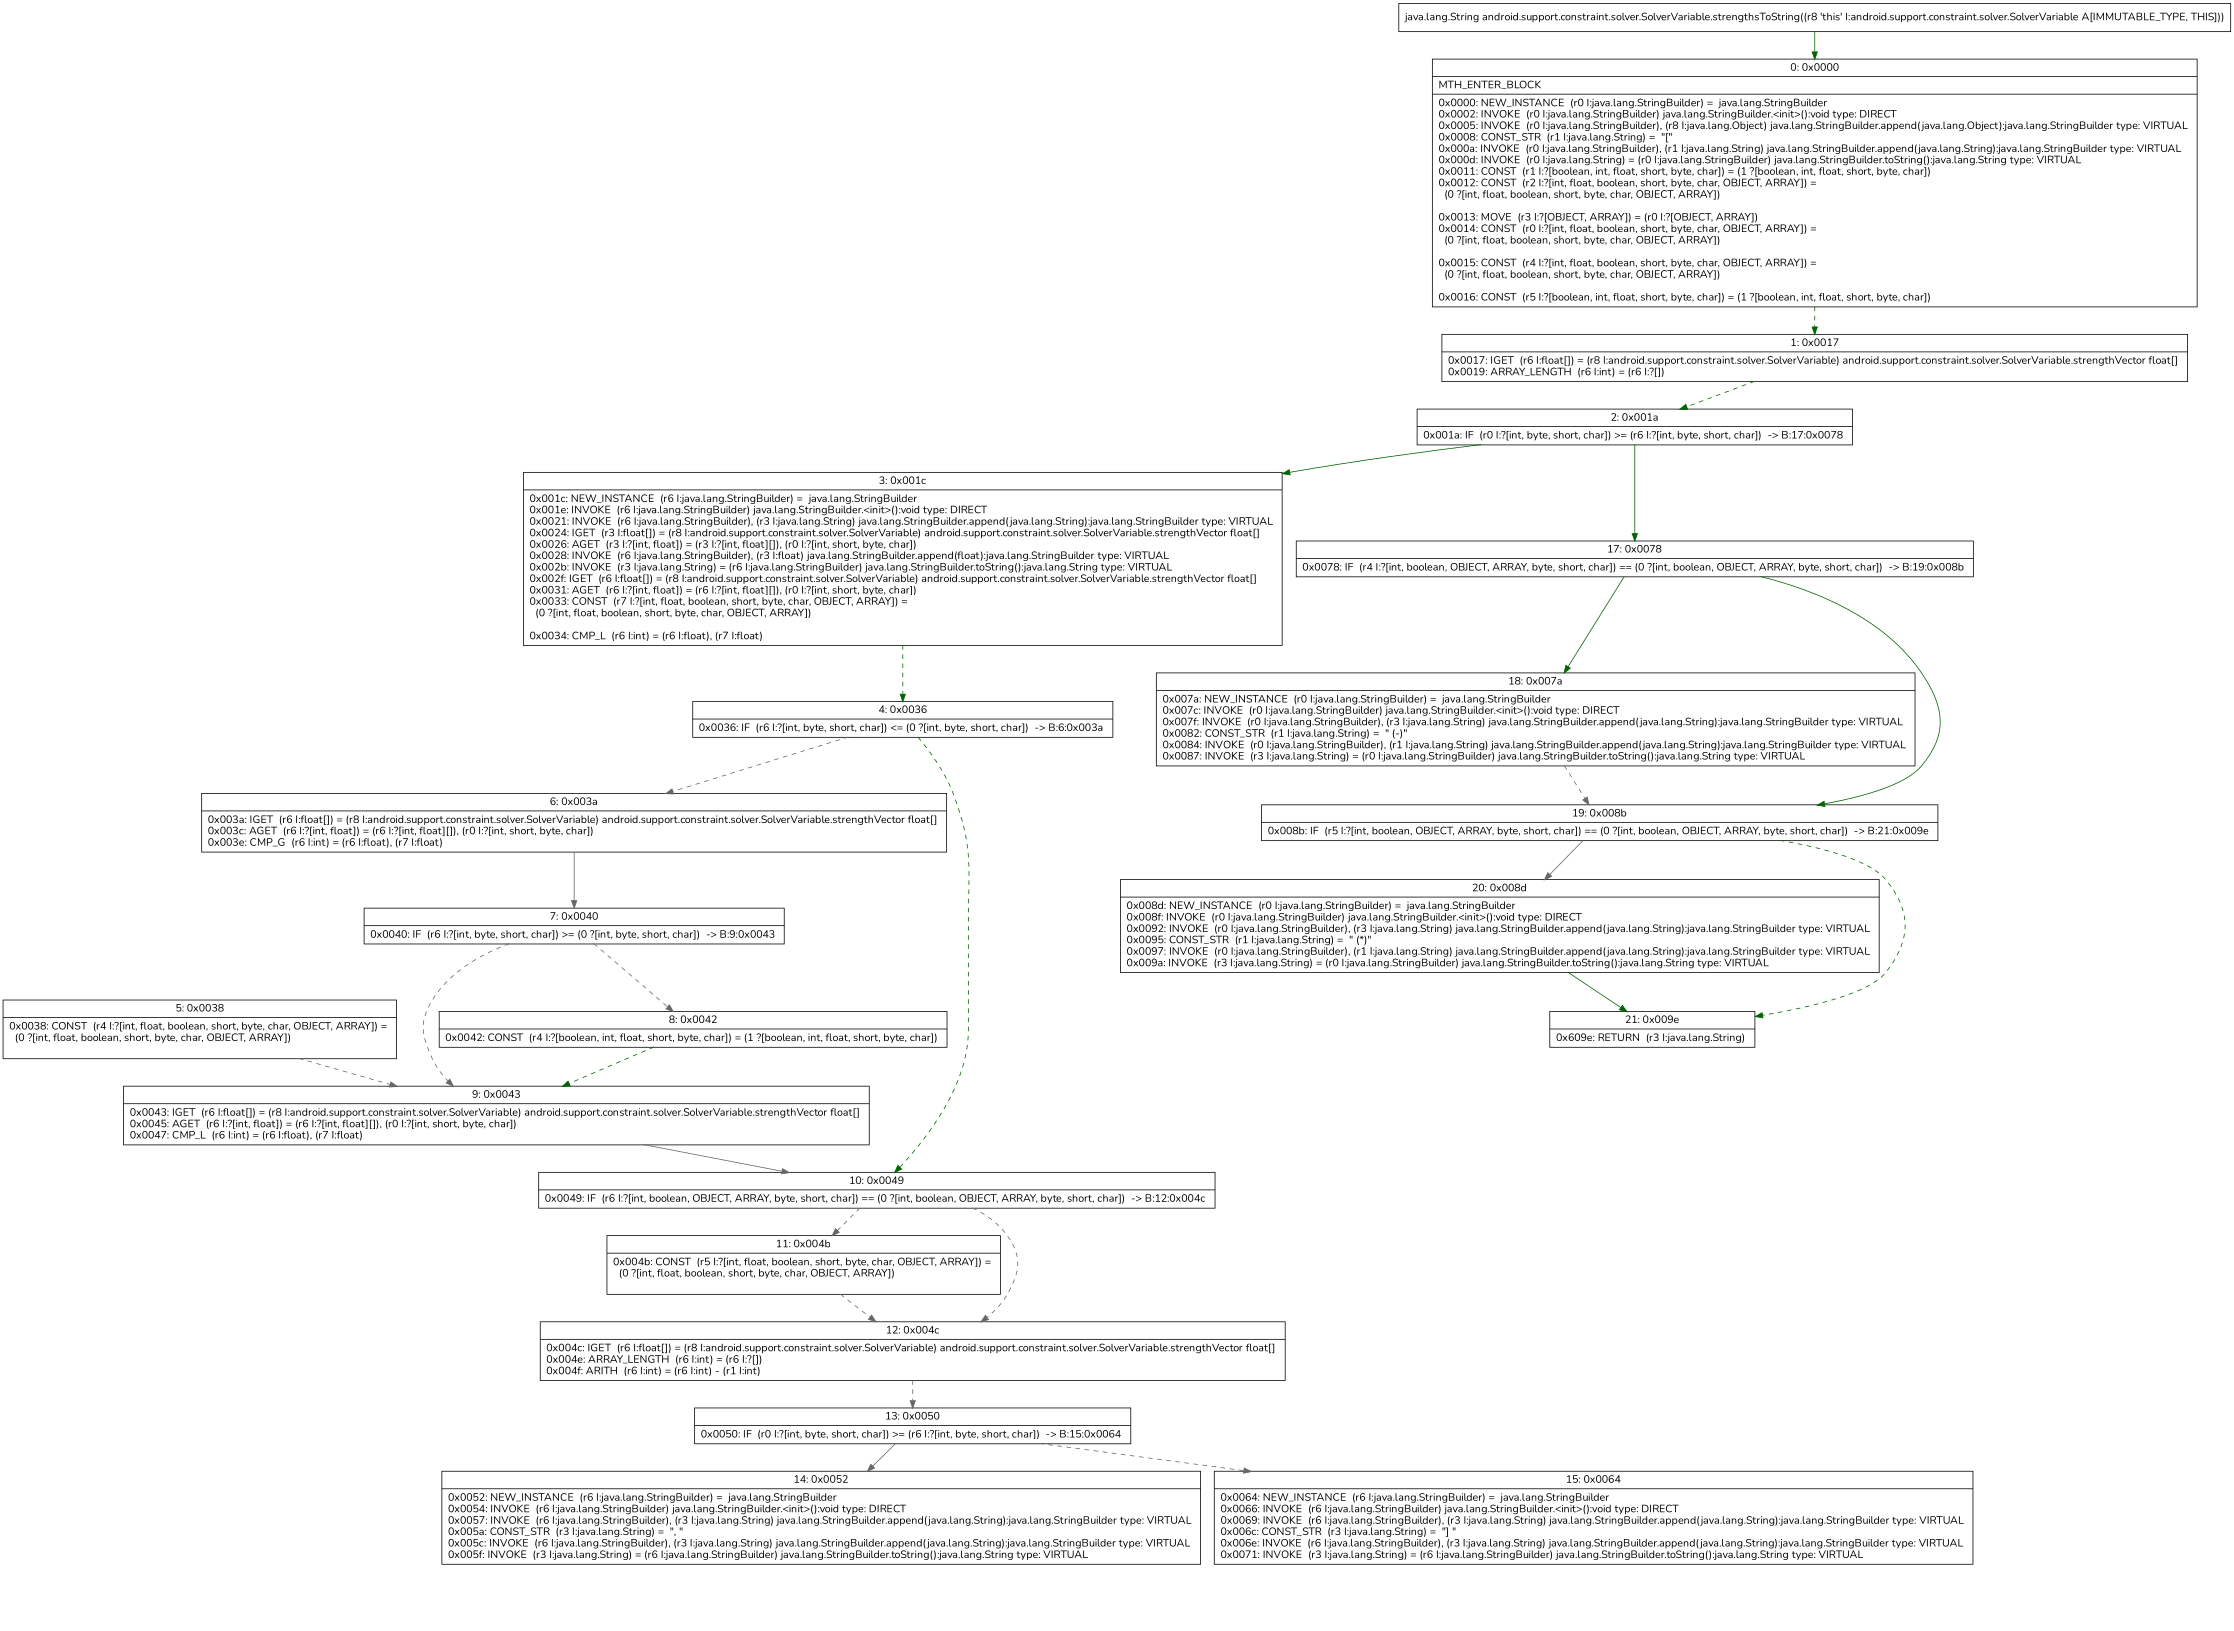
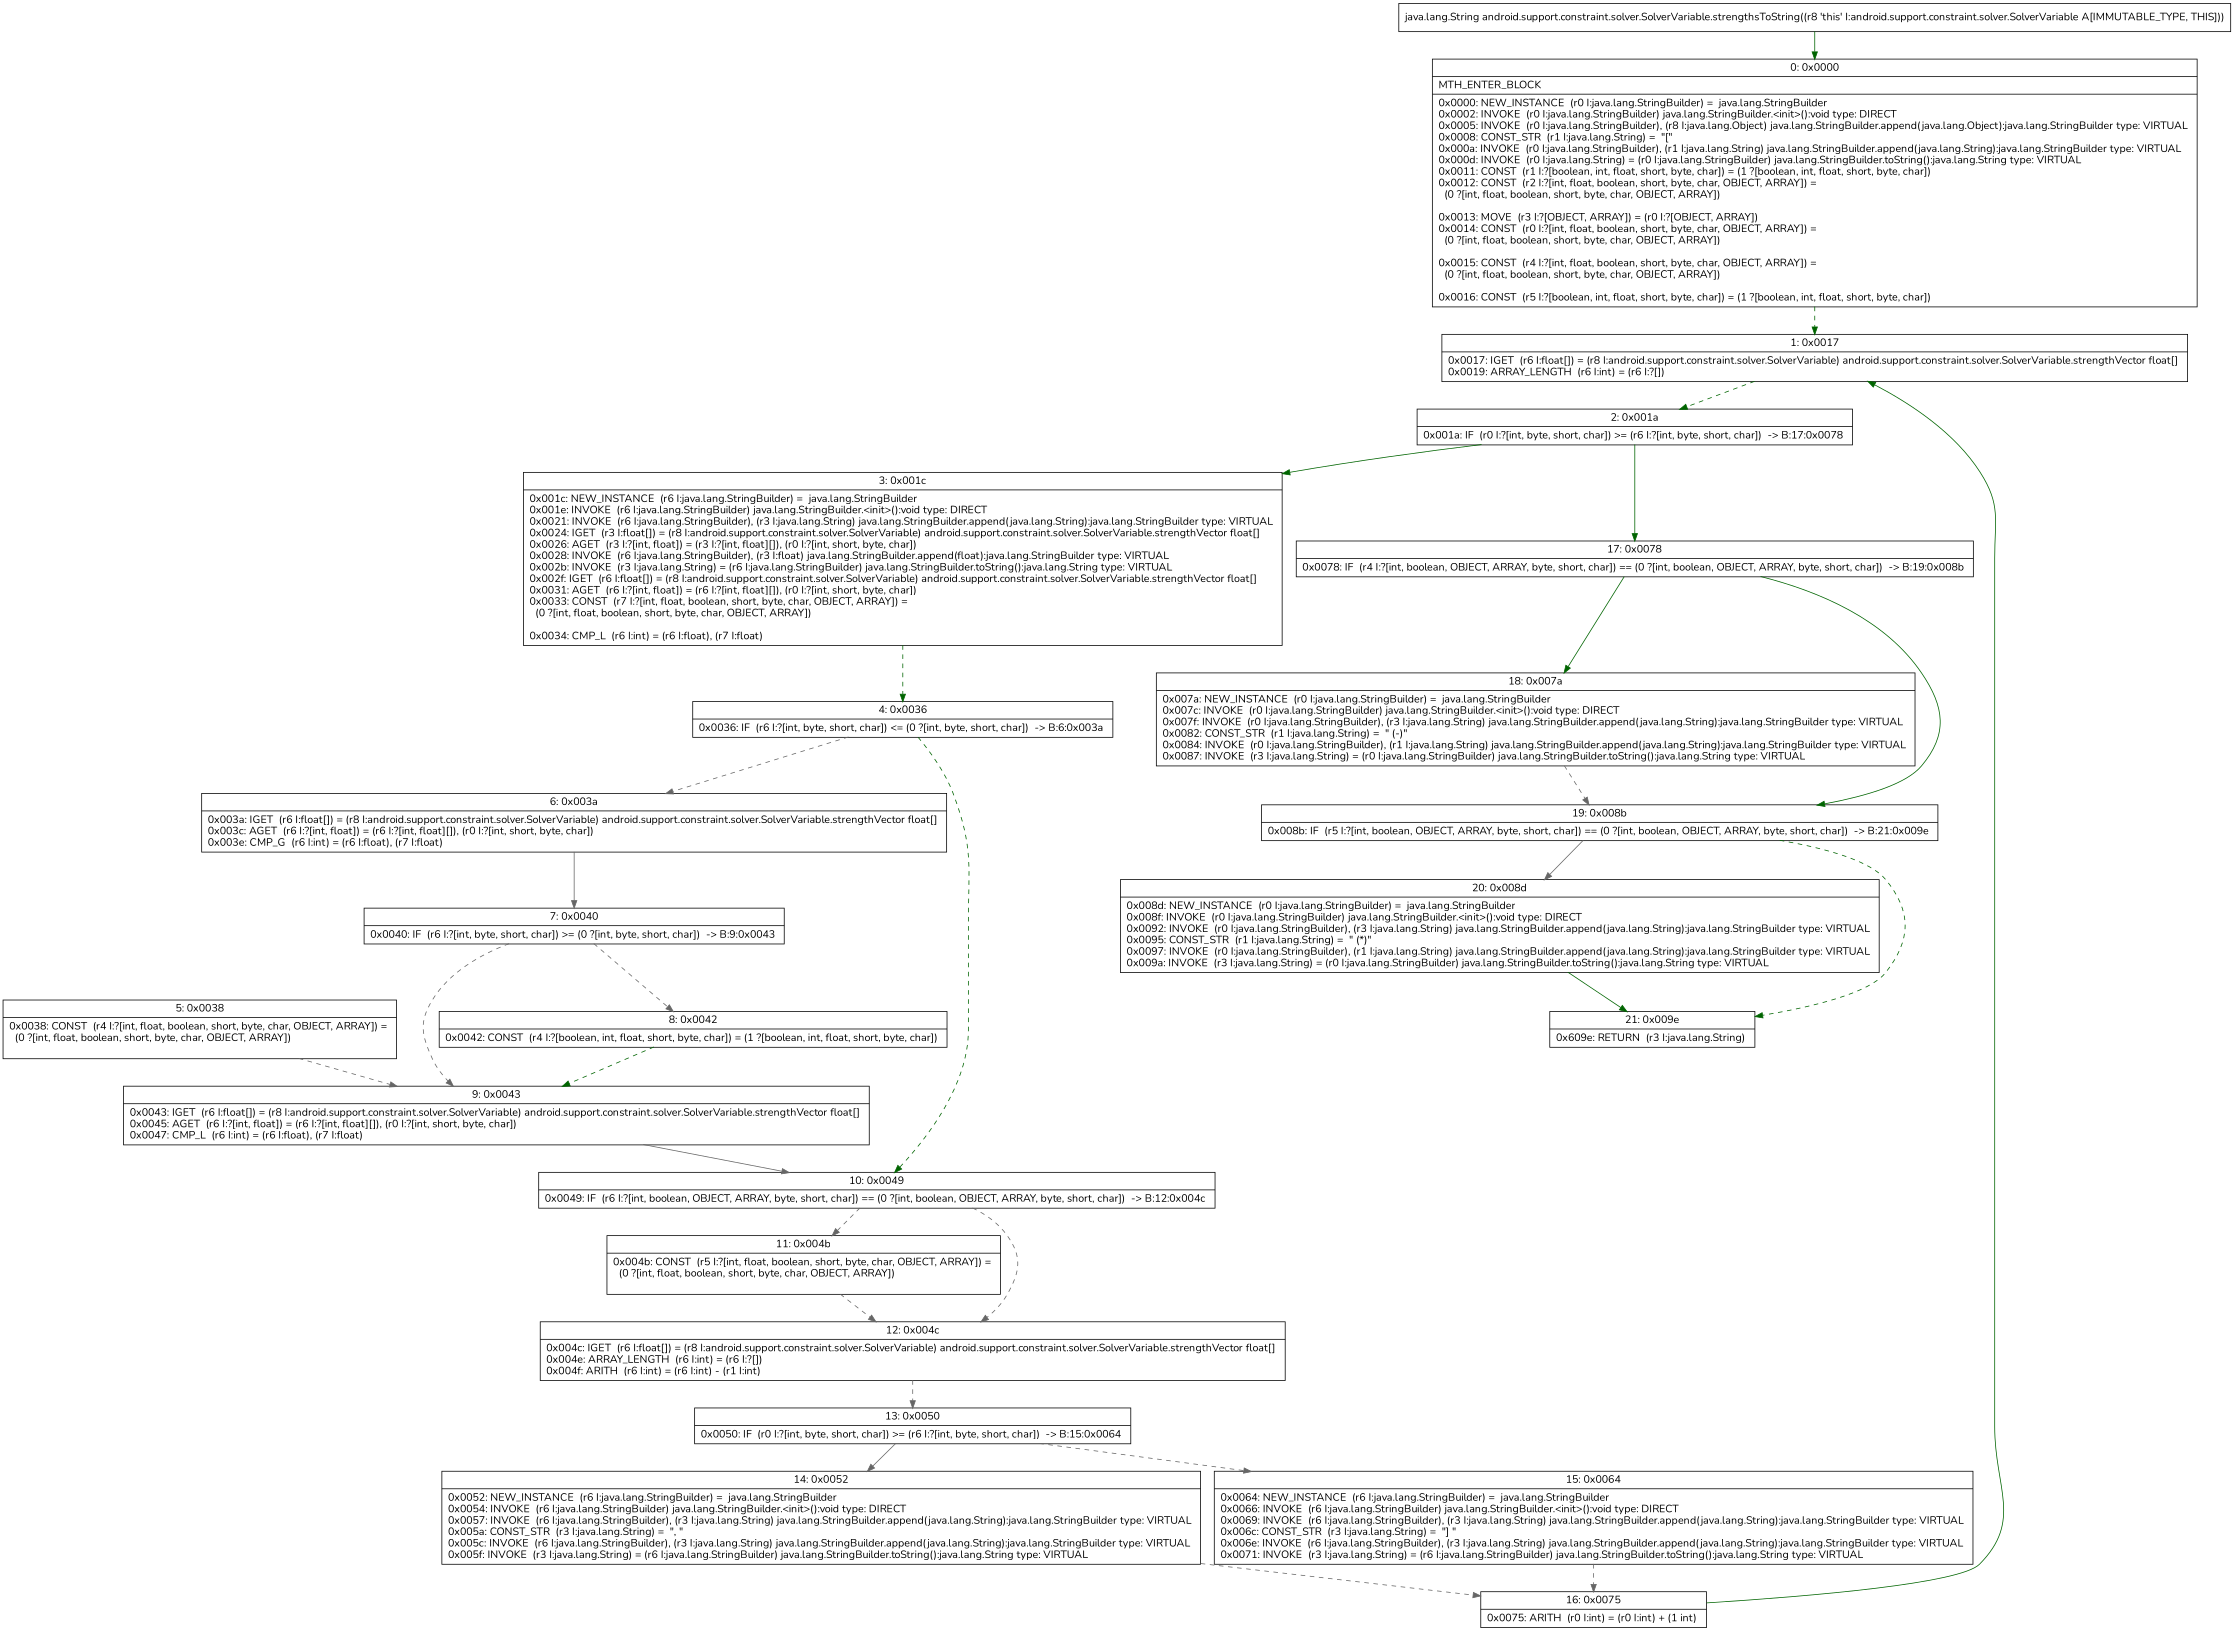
none -> (1594, 1610)
